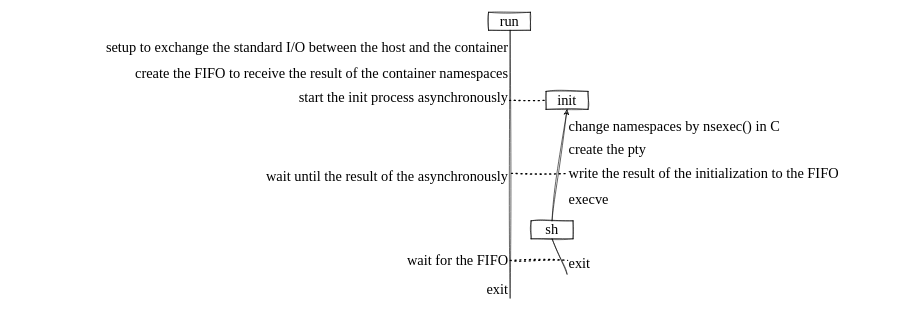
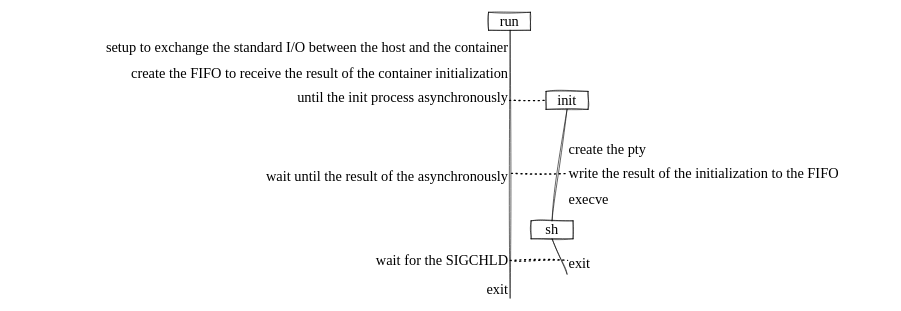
(390, 74) -> (387, 74)
(440, 98) -> (442, 98)
(567, 115) -> (567, 114)
(695, 127) -> none
(478, 261) -> (472, 261)
